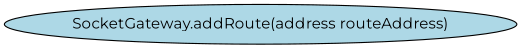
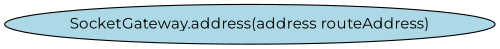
(261, 24) -> (250, 24)
